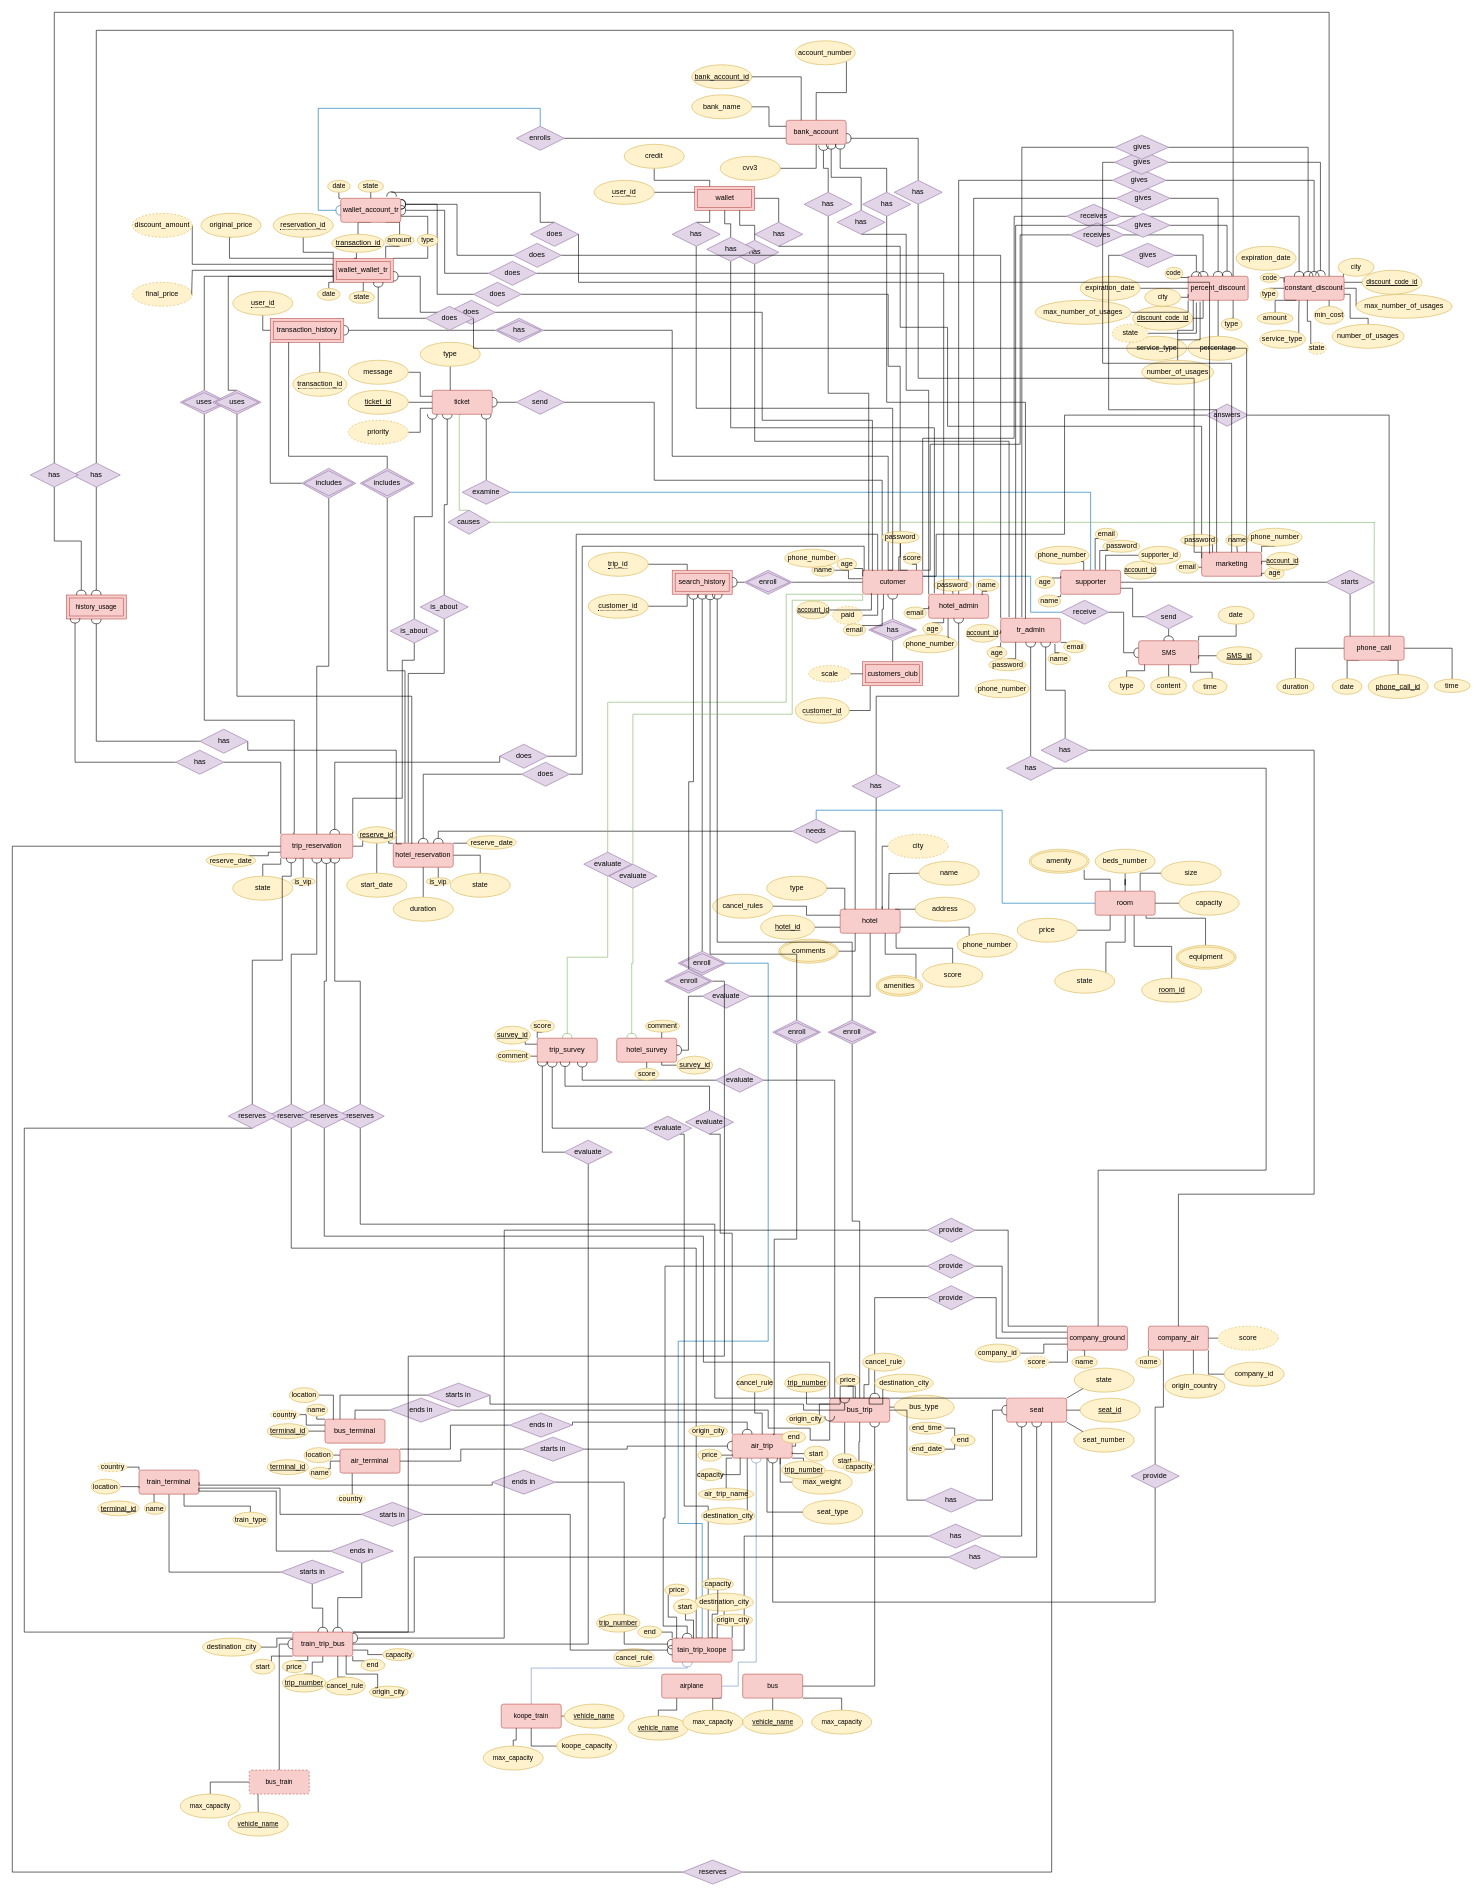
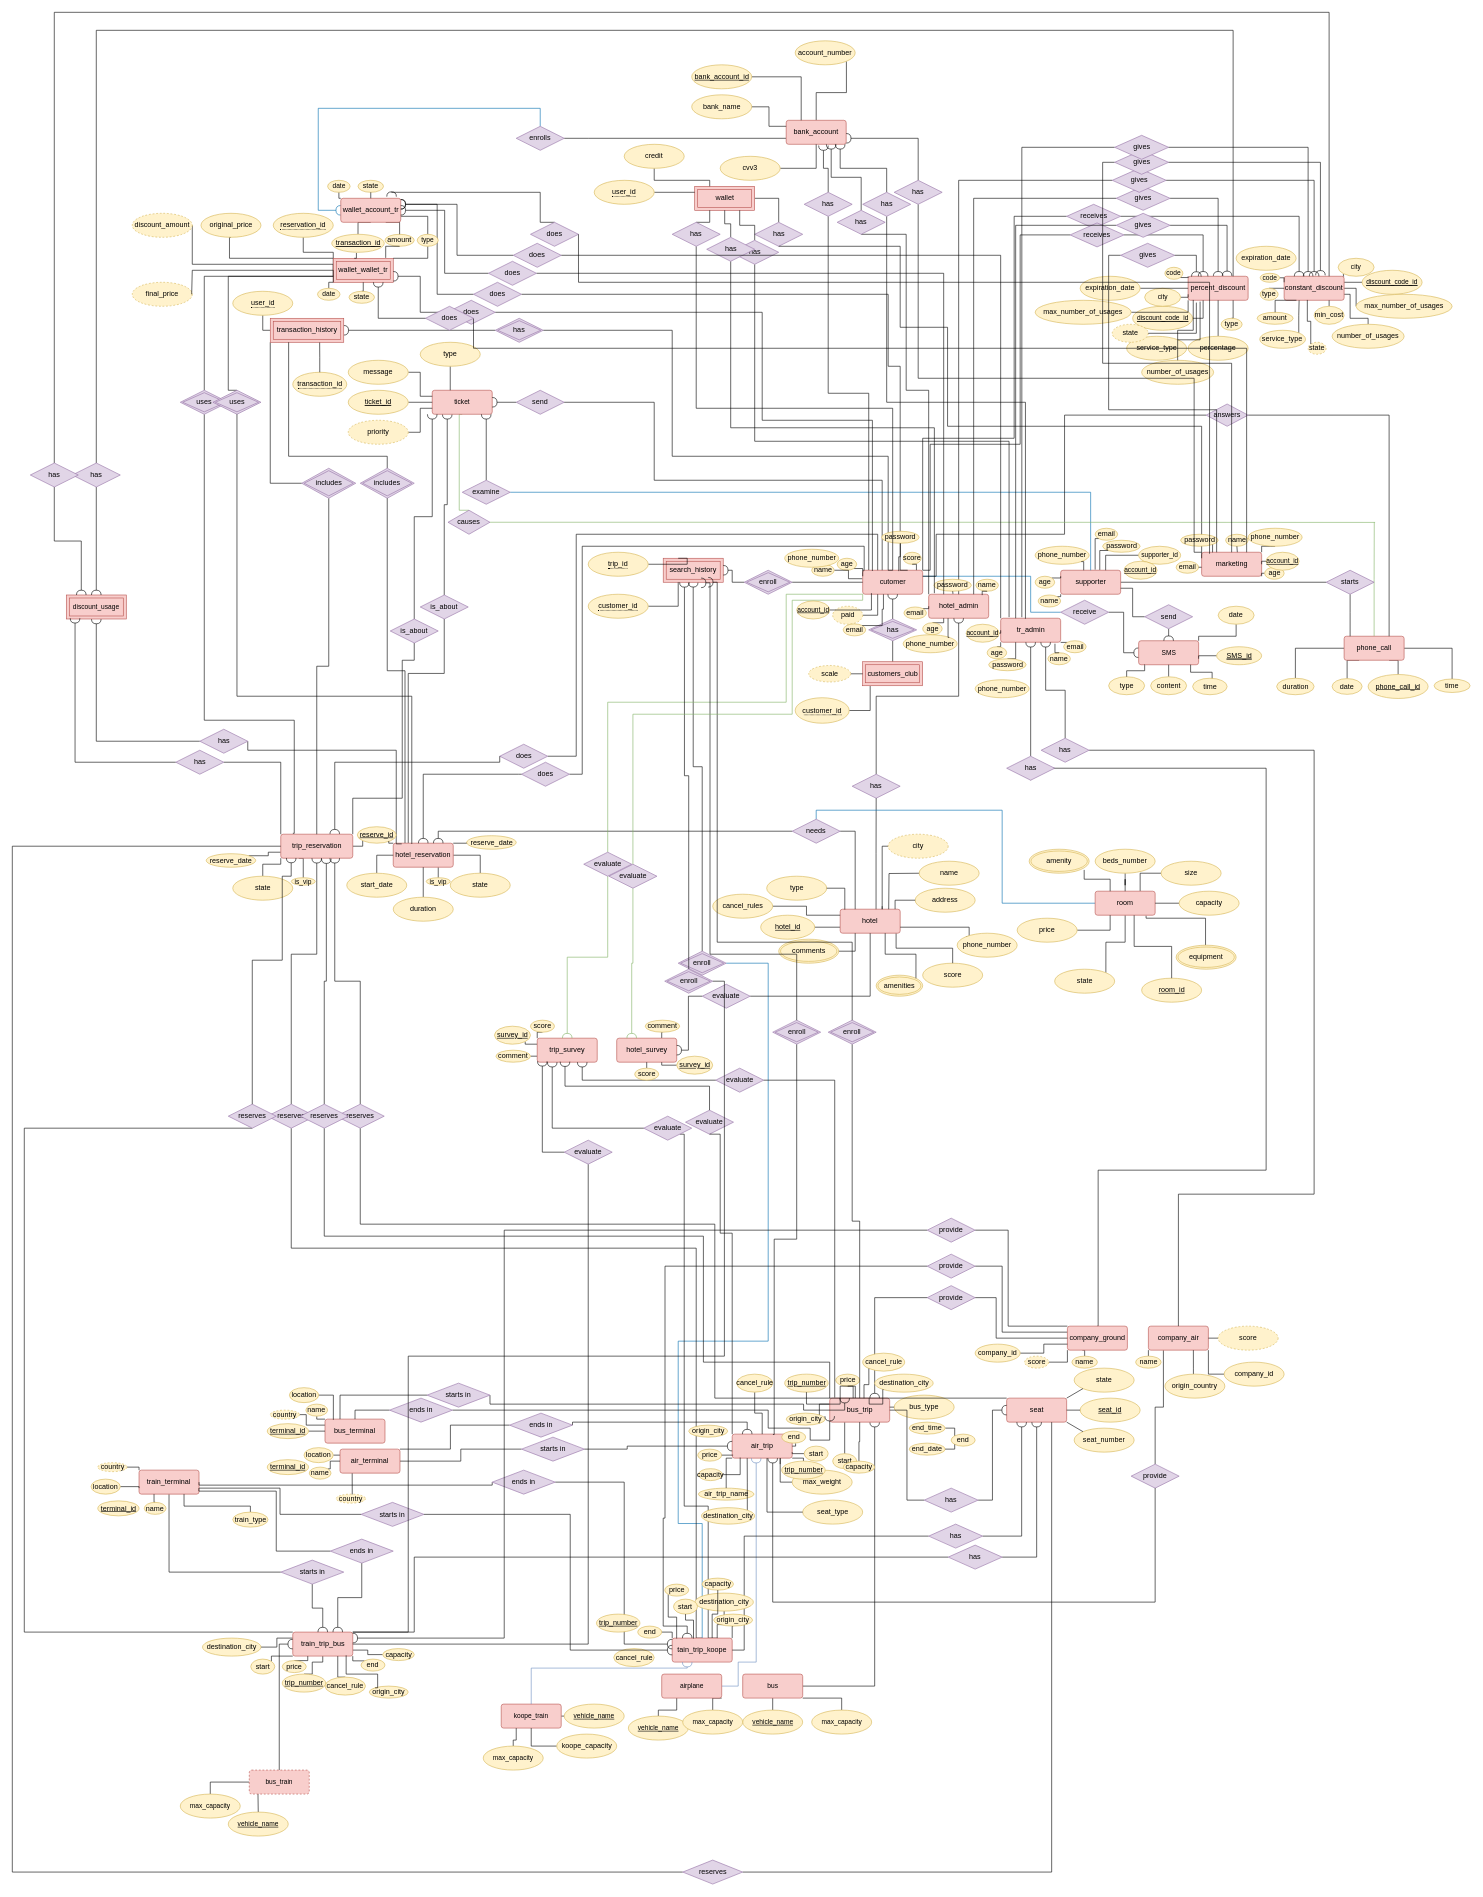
(702, 582) -> (693, 570)
(96, 607) -> (96, 607)
(377, 850) -> (384, 855)
(945, 909) -> (945, 900)
